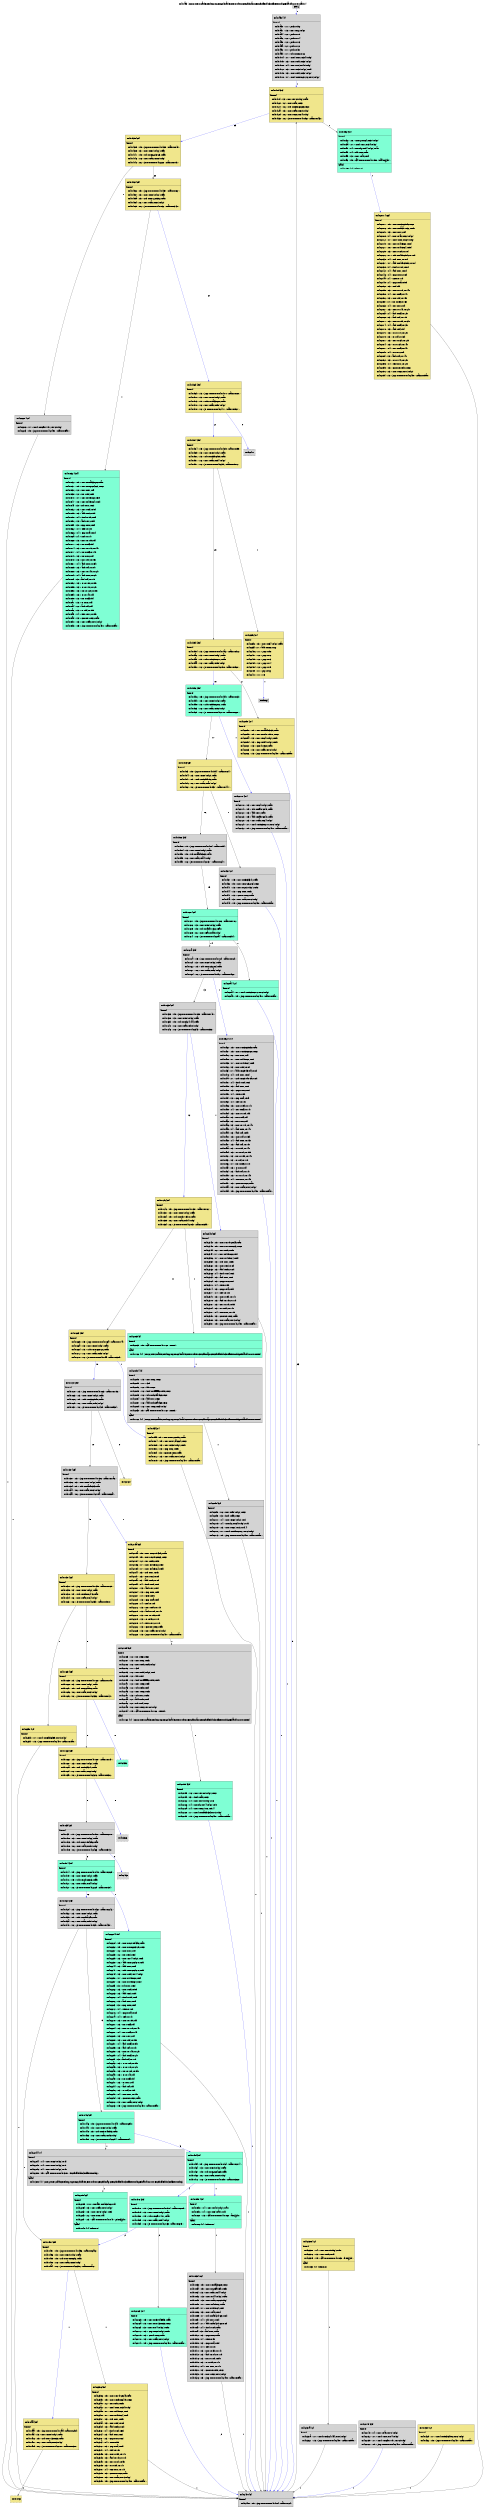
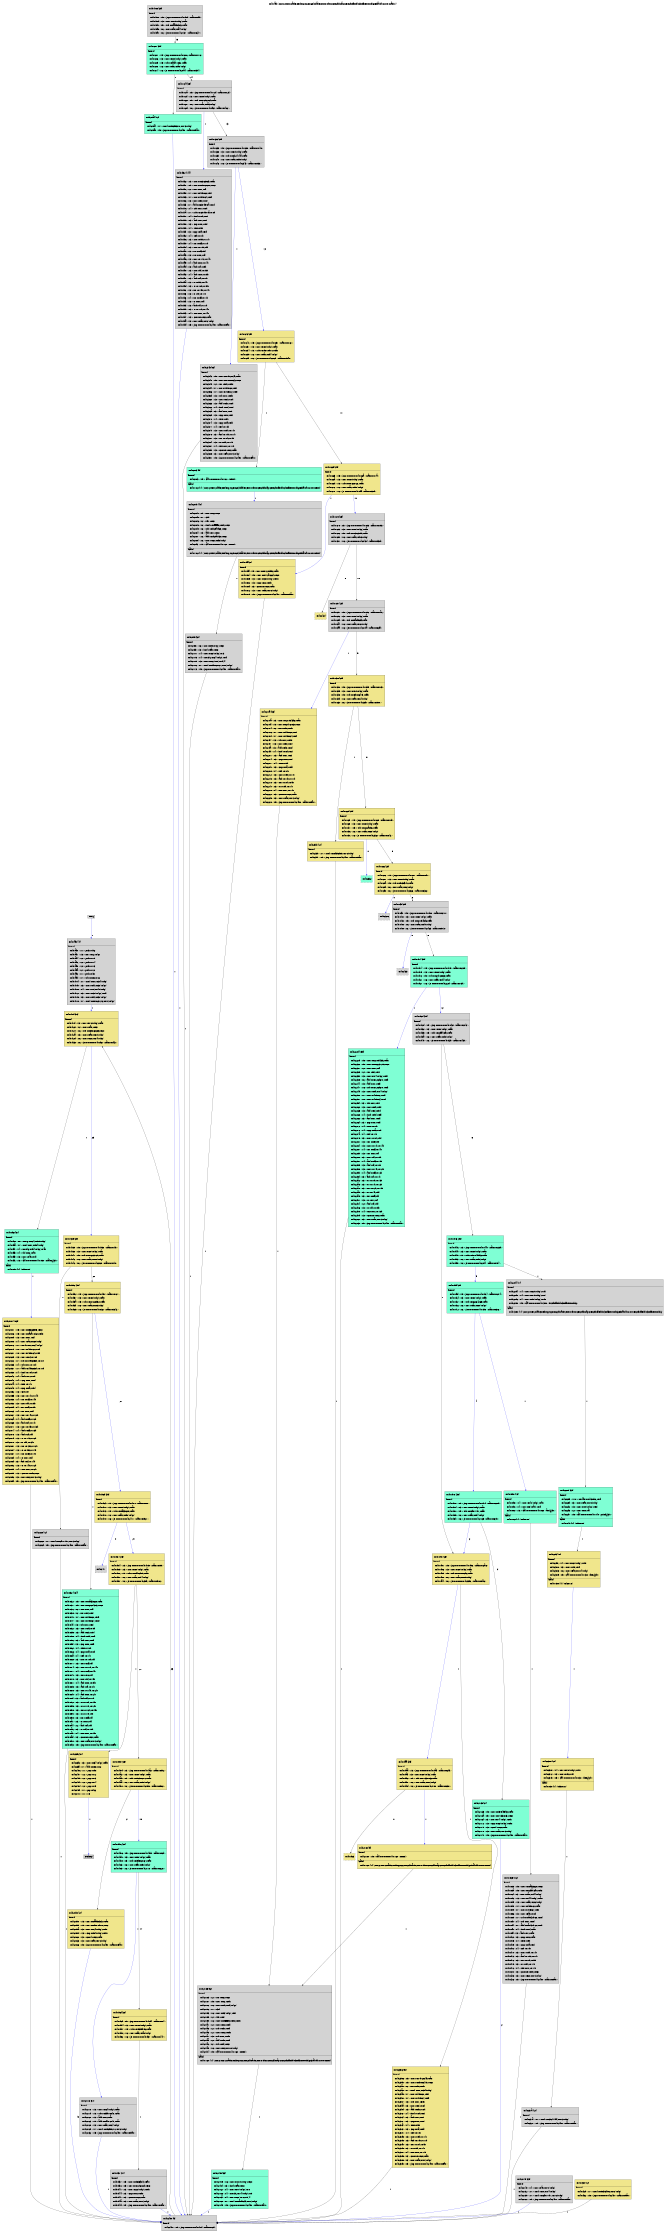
(202, 812) -> none
none -> (574, 1569)
none -> (425, 1857)
